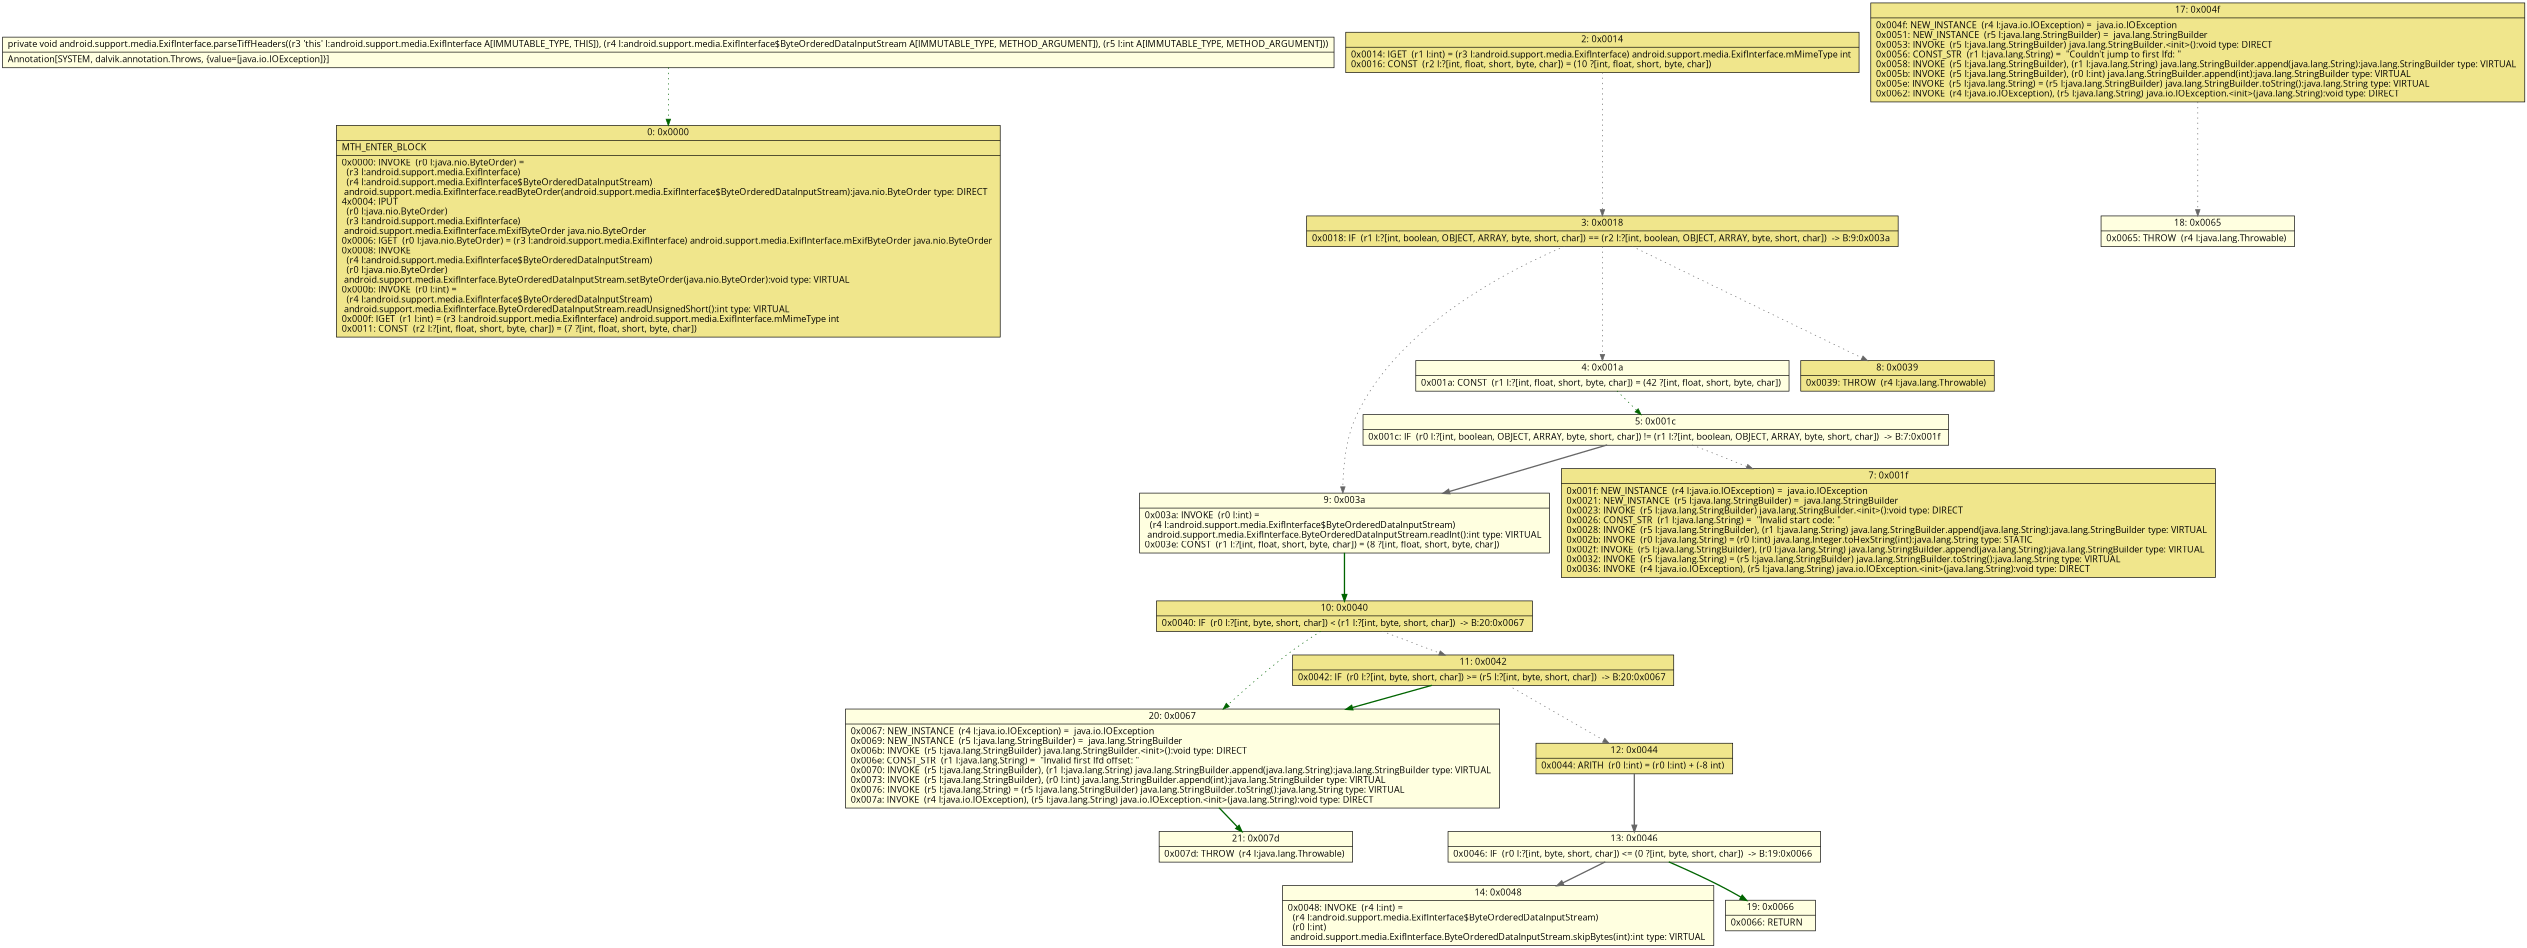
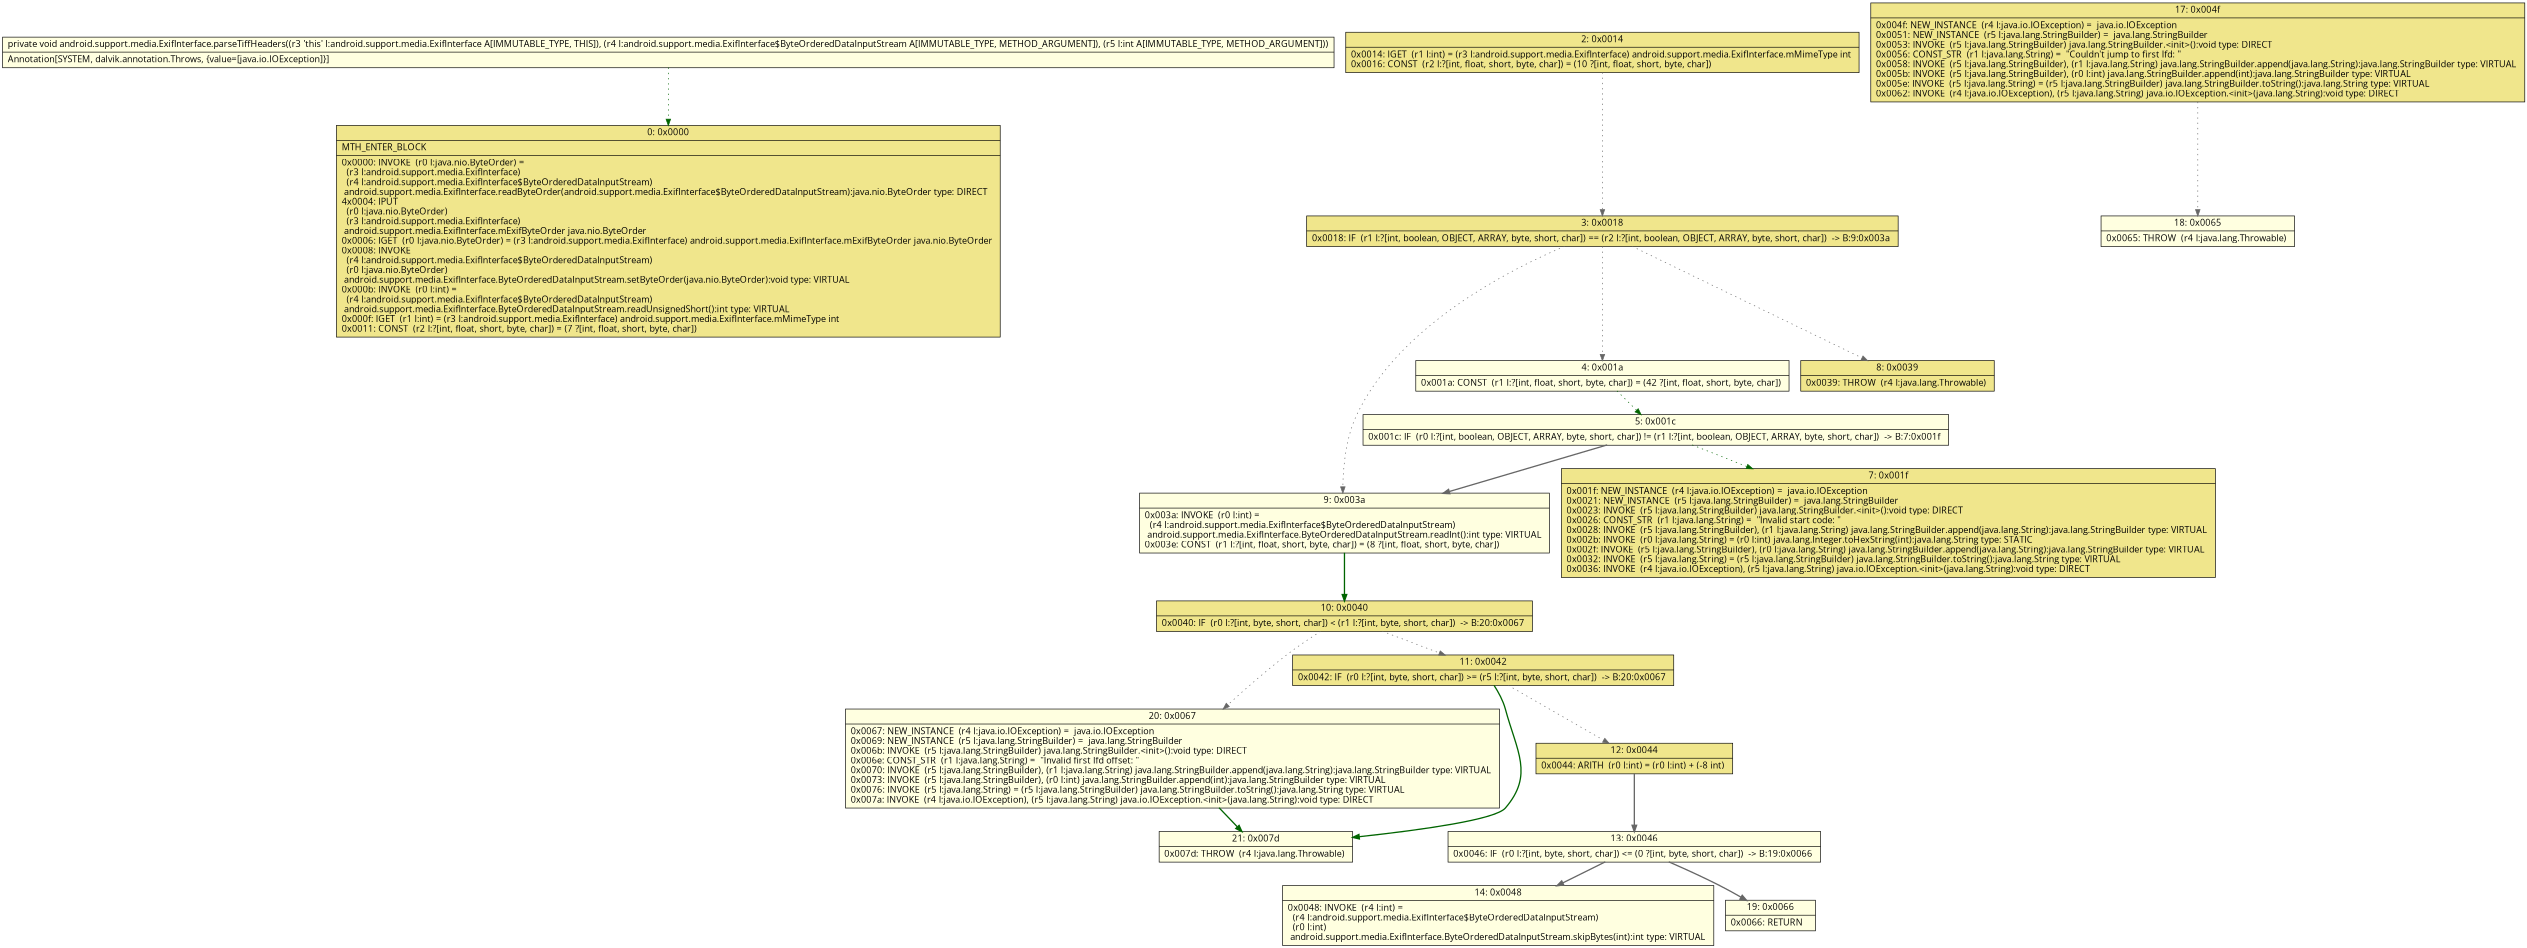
(1719, 456) -> (1719, 456)
(1273, 666) -> (1273, 666)
(1392, 696) -> (1498, 813)
(1705, 879) -> (1705, 879)
